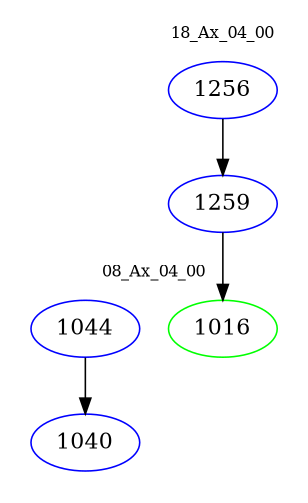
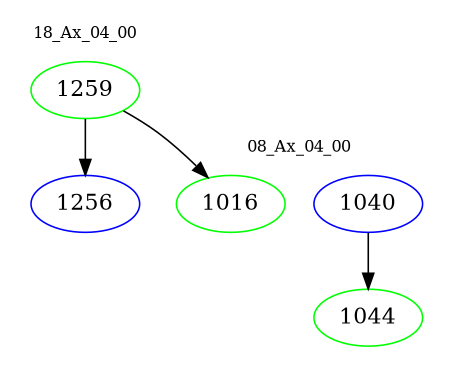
(223, 139) -> (85, 139)
(223, 204) -> (85, 90)
(85, 329) -> (368, 318)
(85, 378) -> (368, 253)
